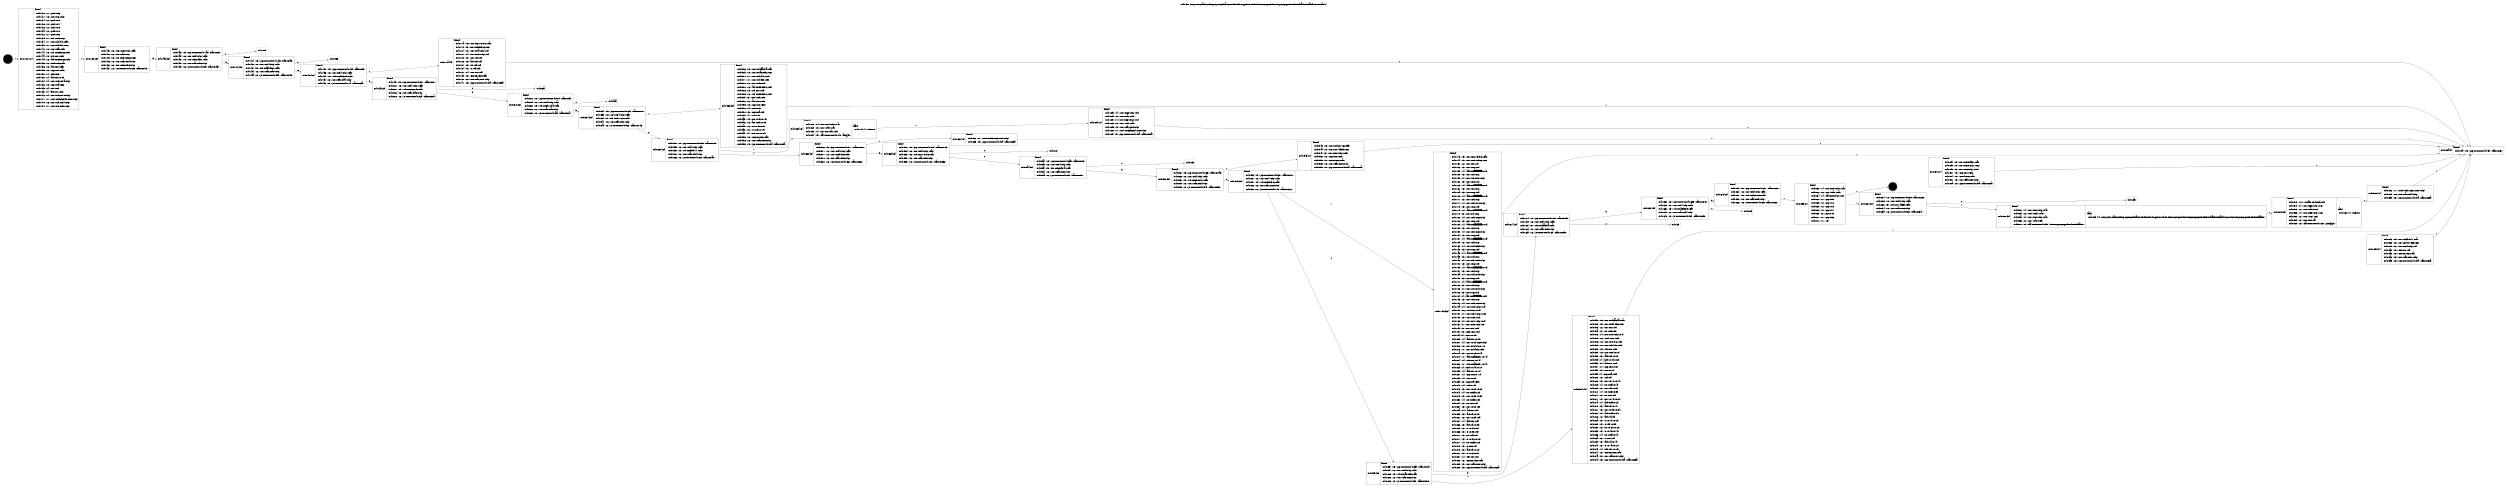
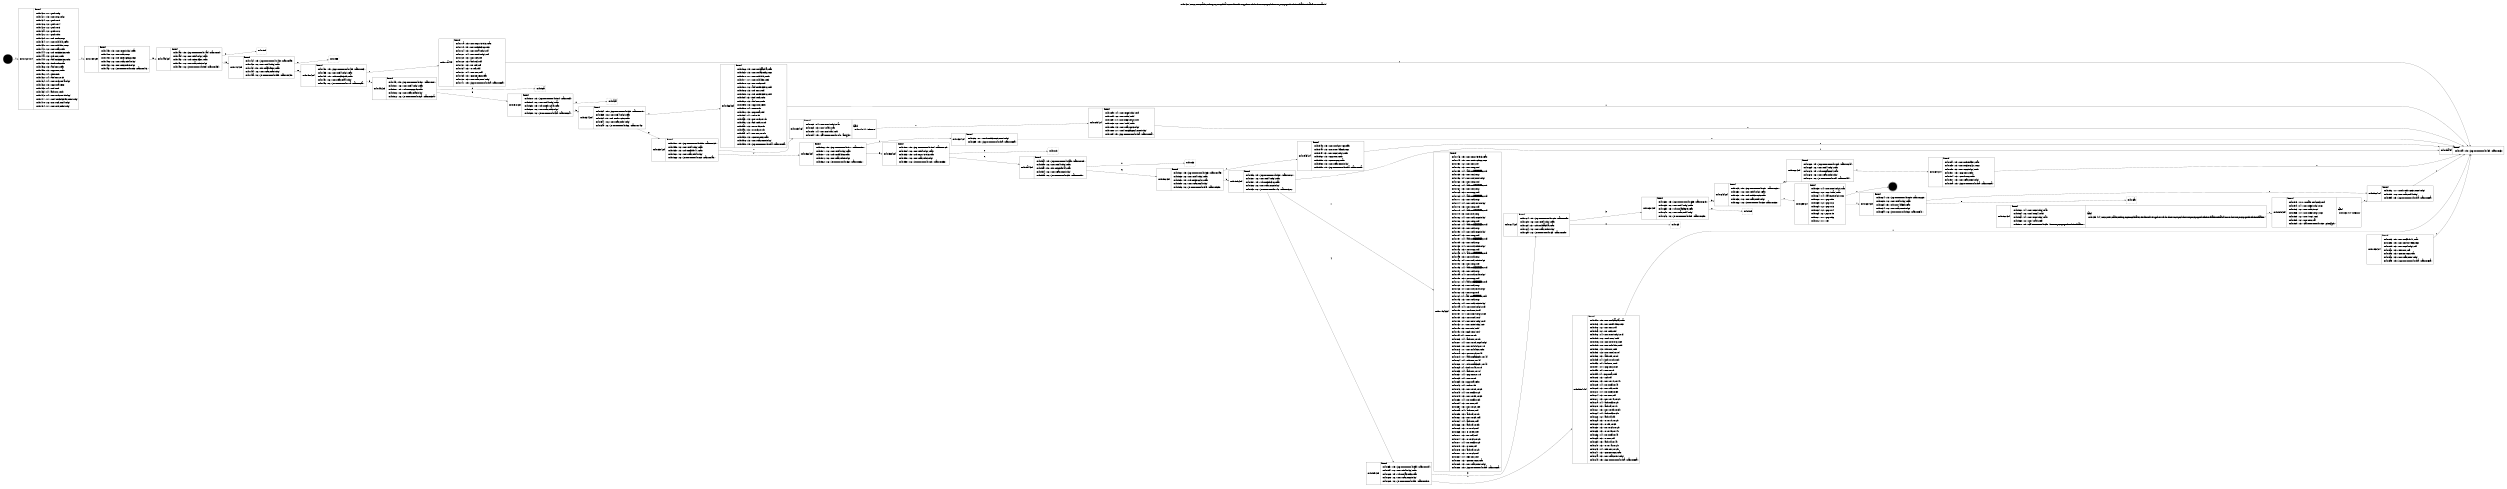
(1959, 156) -> (1865, 150)
none -> (1820, 171)
(1961, 208) -> (2146, 193)
